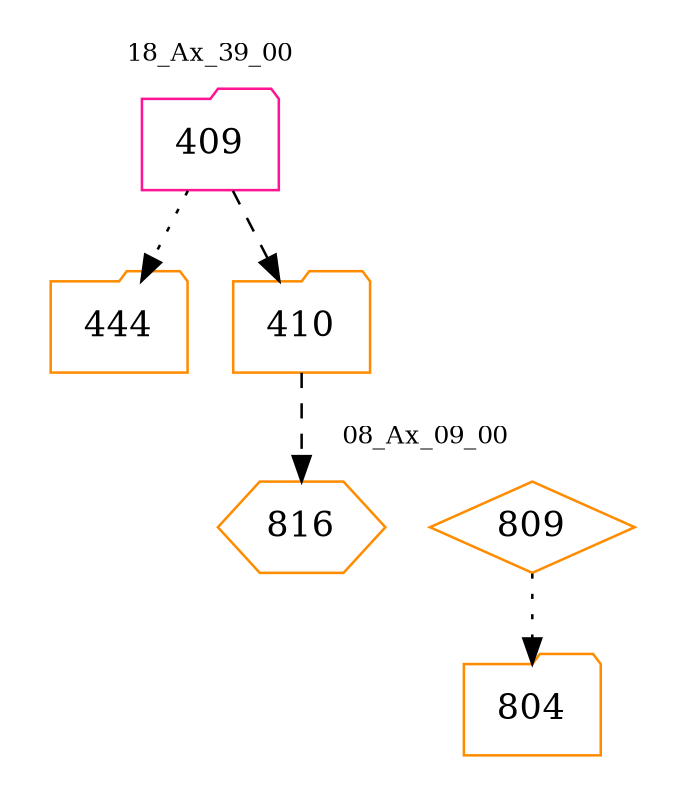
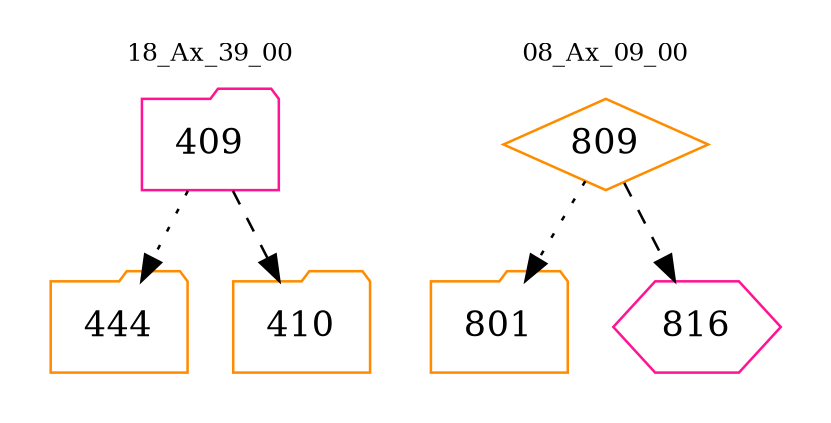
(302, 429) -> (644, 220)
(302, 527) -> (697, 327)
(532, 710) -> (499, 327)
